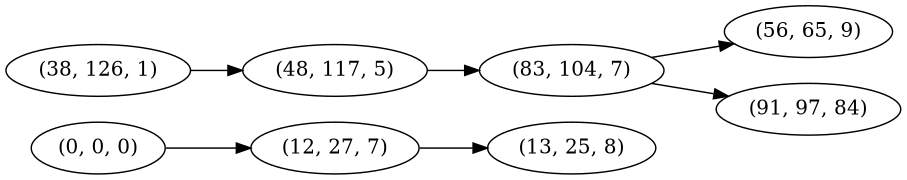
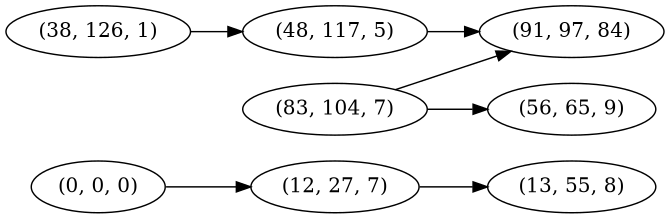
(446, 70) -> (446, 32)
(572, 148) -> (572, 187)
